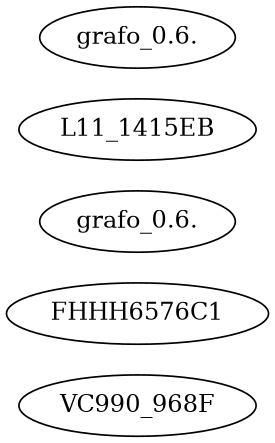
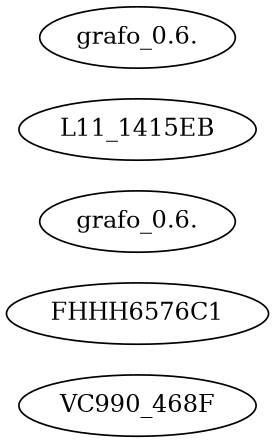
(138, 406) -> (138, 406)
